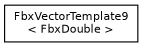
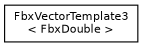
(71, 24) -> (71, 24)
